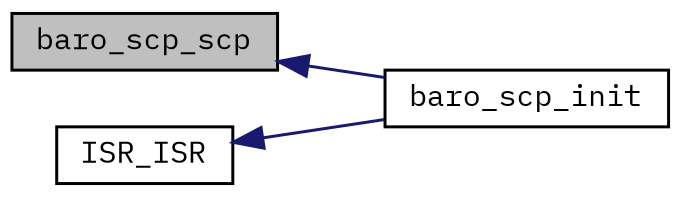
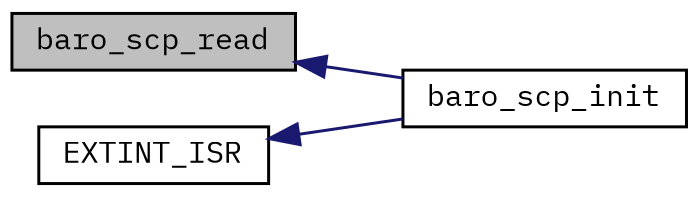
(145, 42) -> (154, 42)
(145, 155) -> (154, 155)
